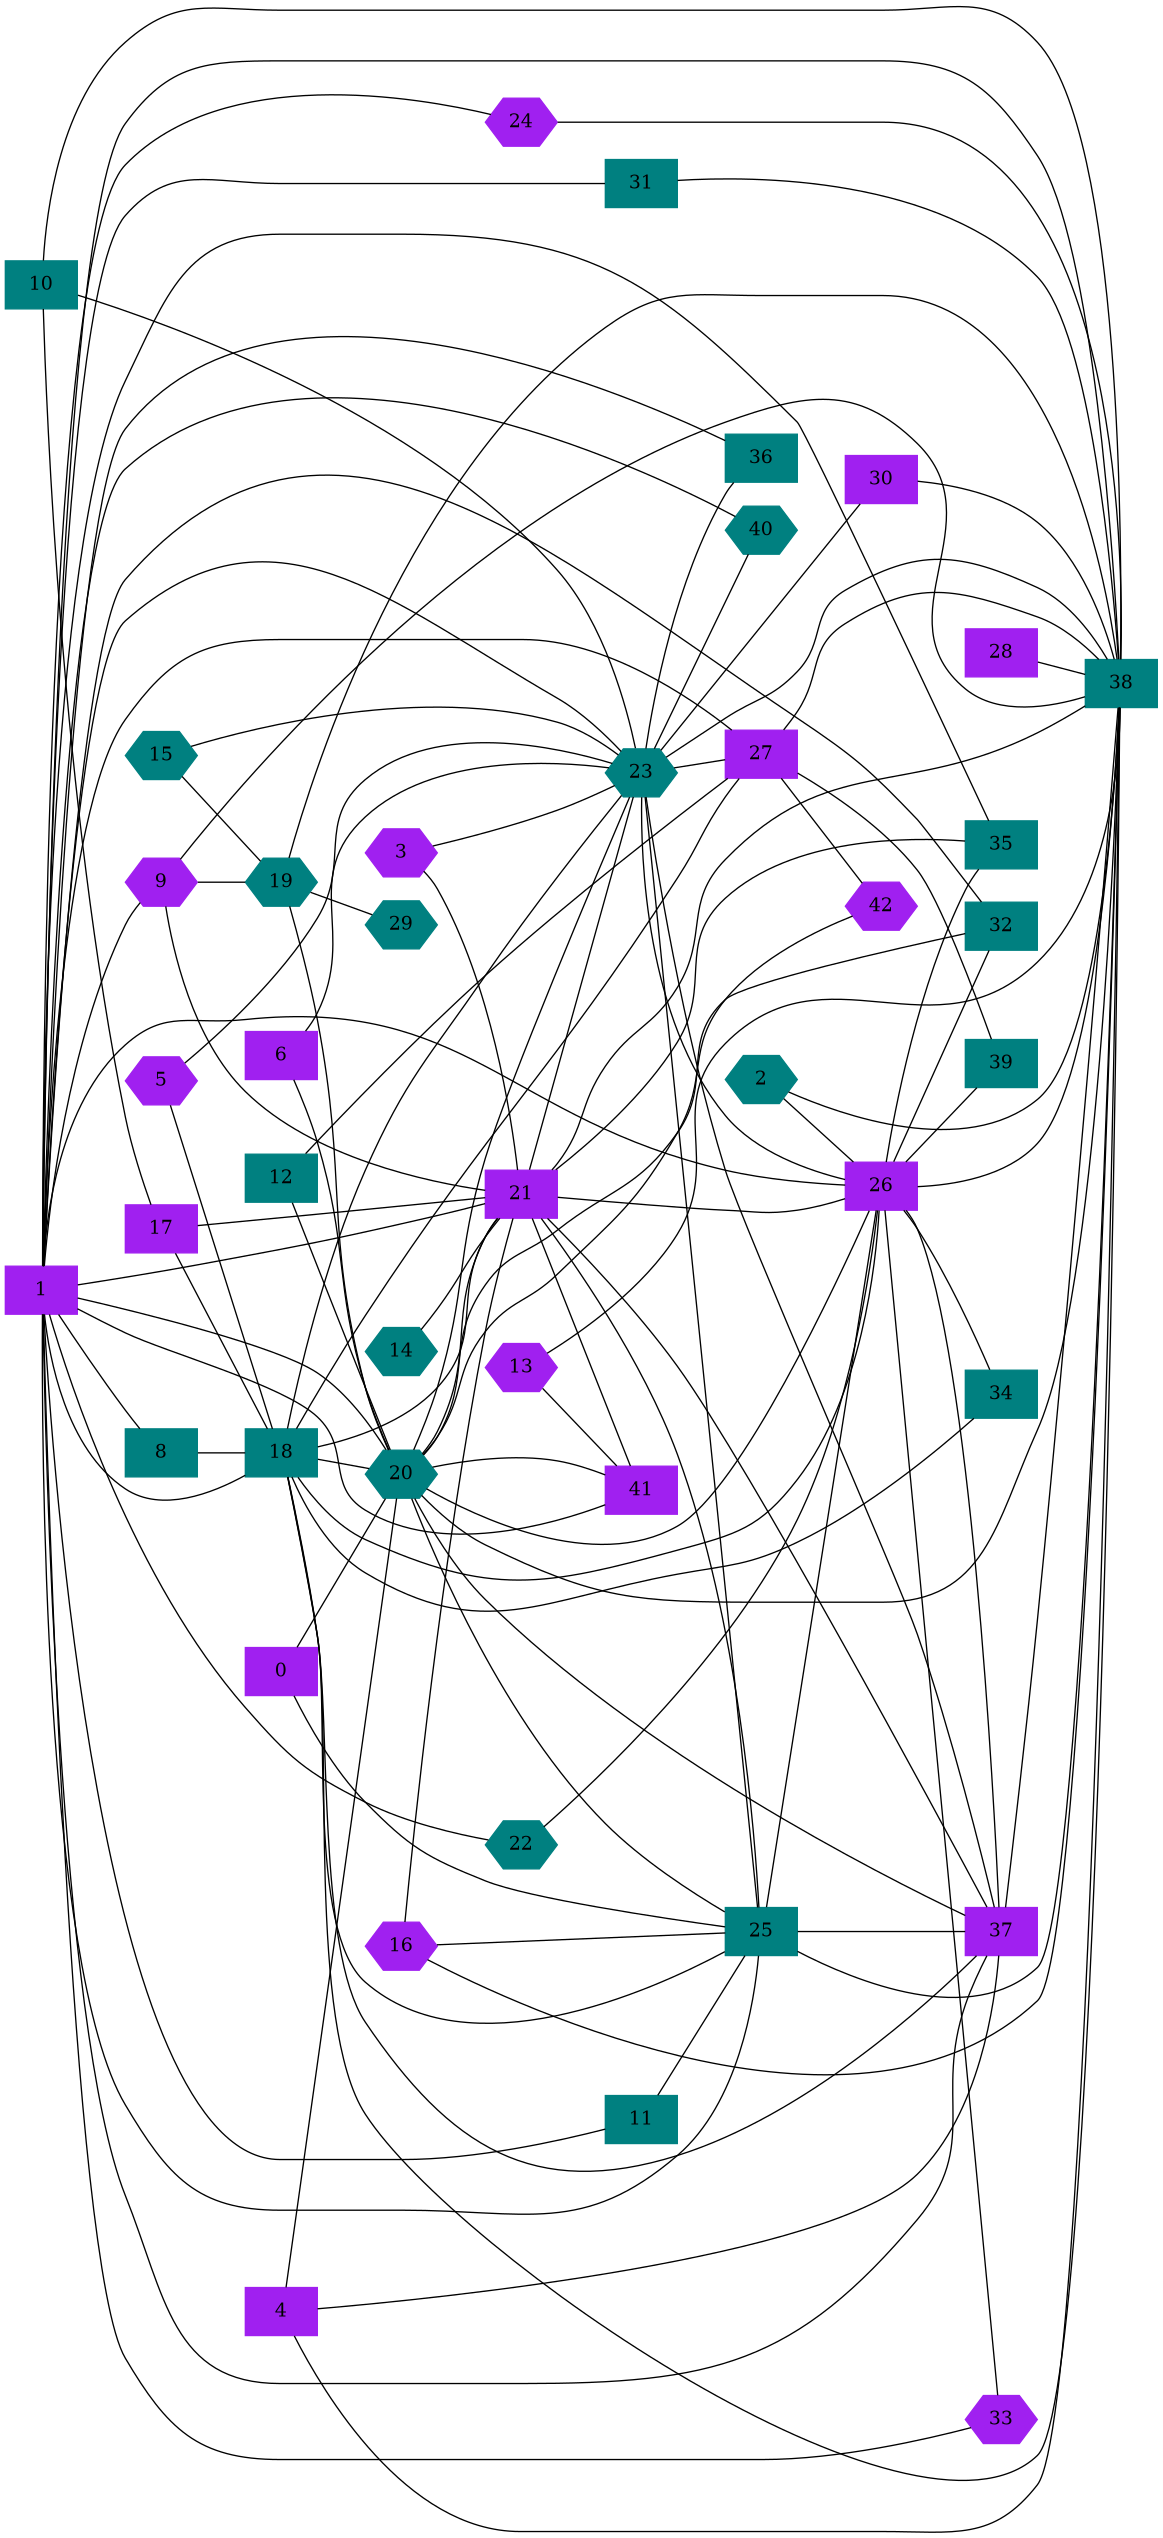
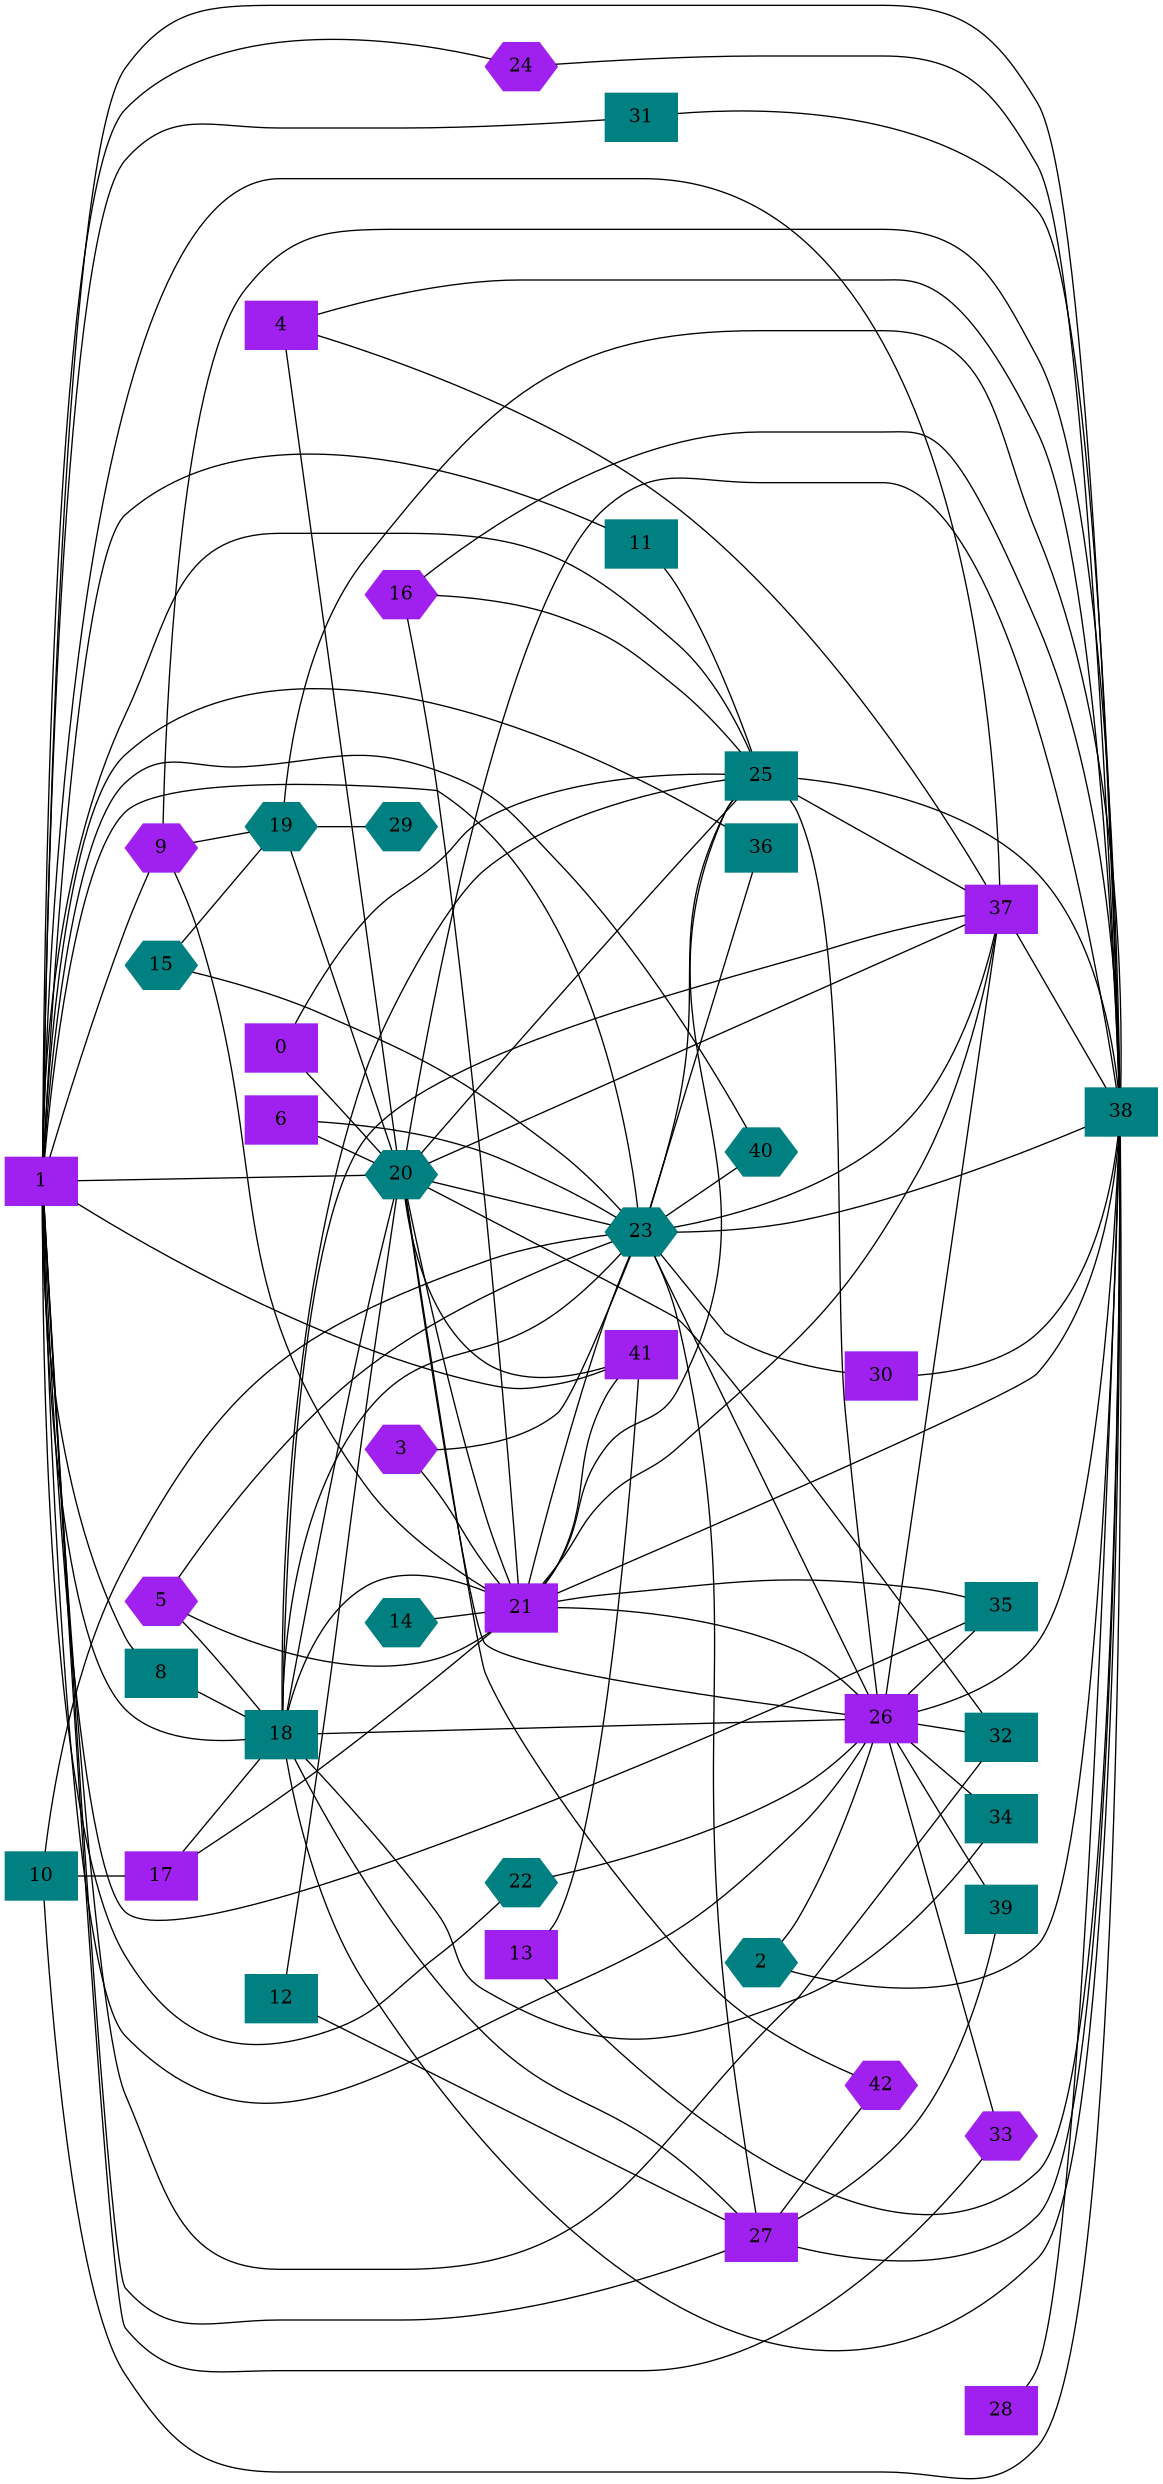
(282, 1249) -> (346, 1664)
(521, 1368) -> (521, 1955)
